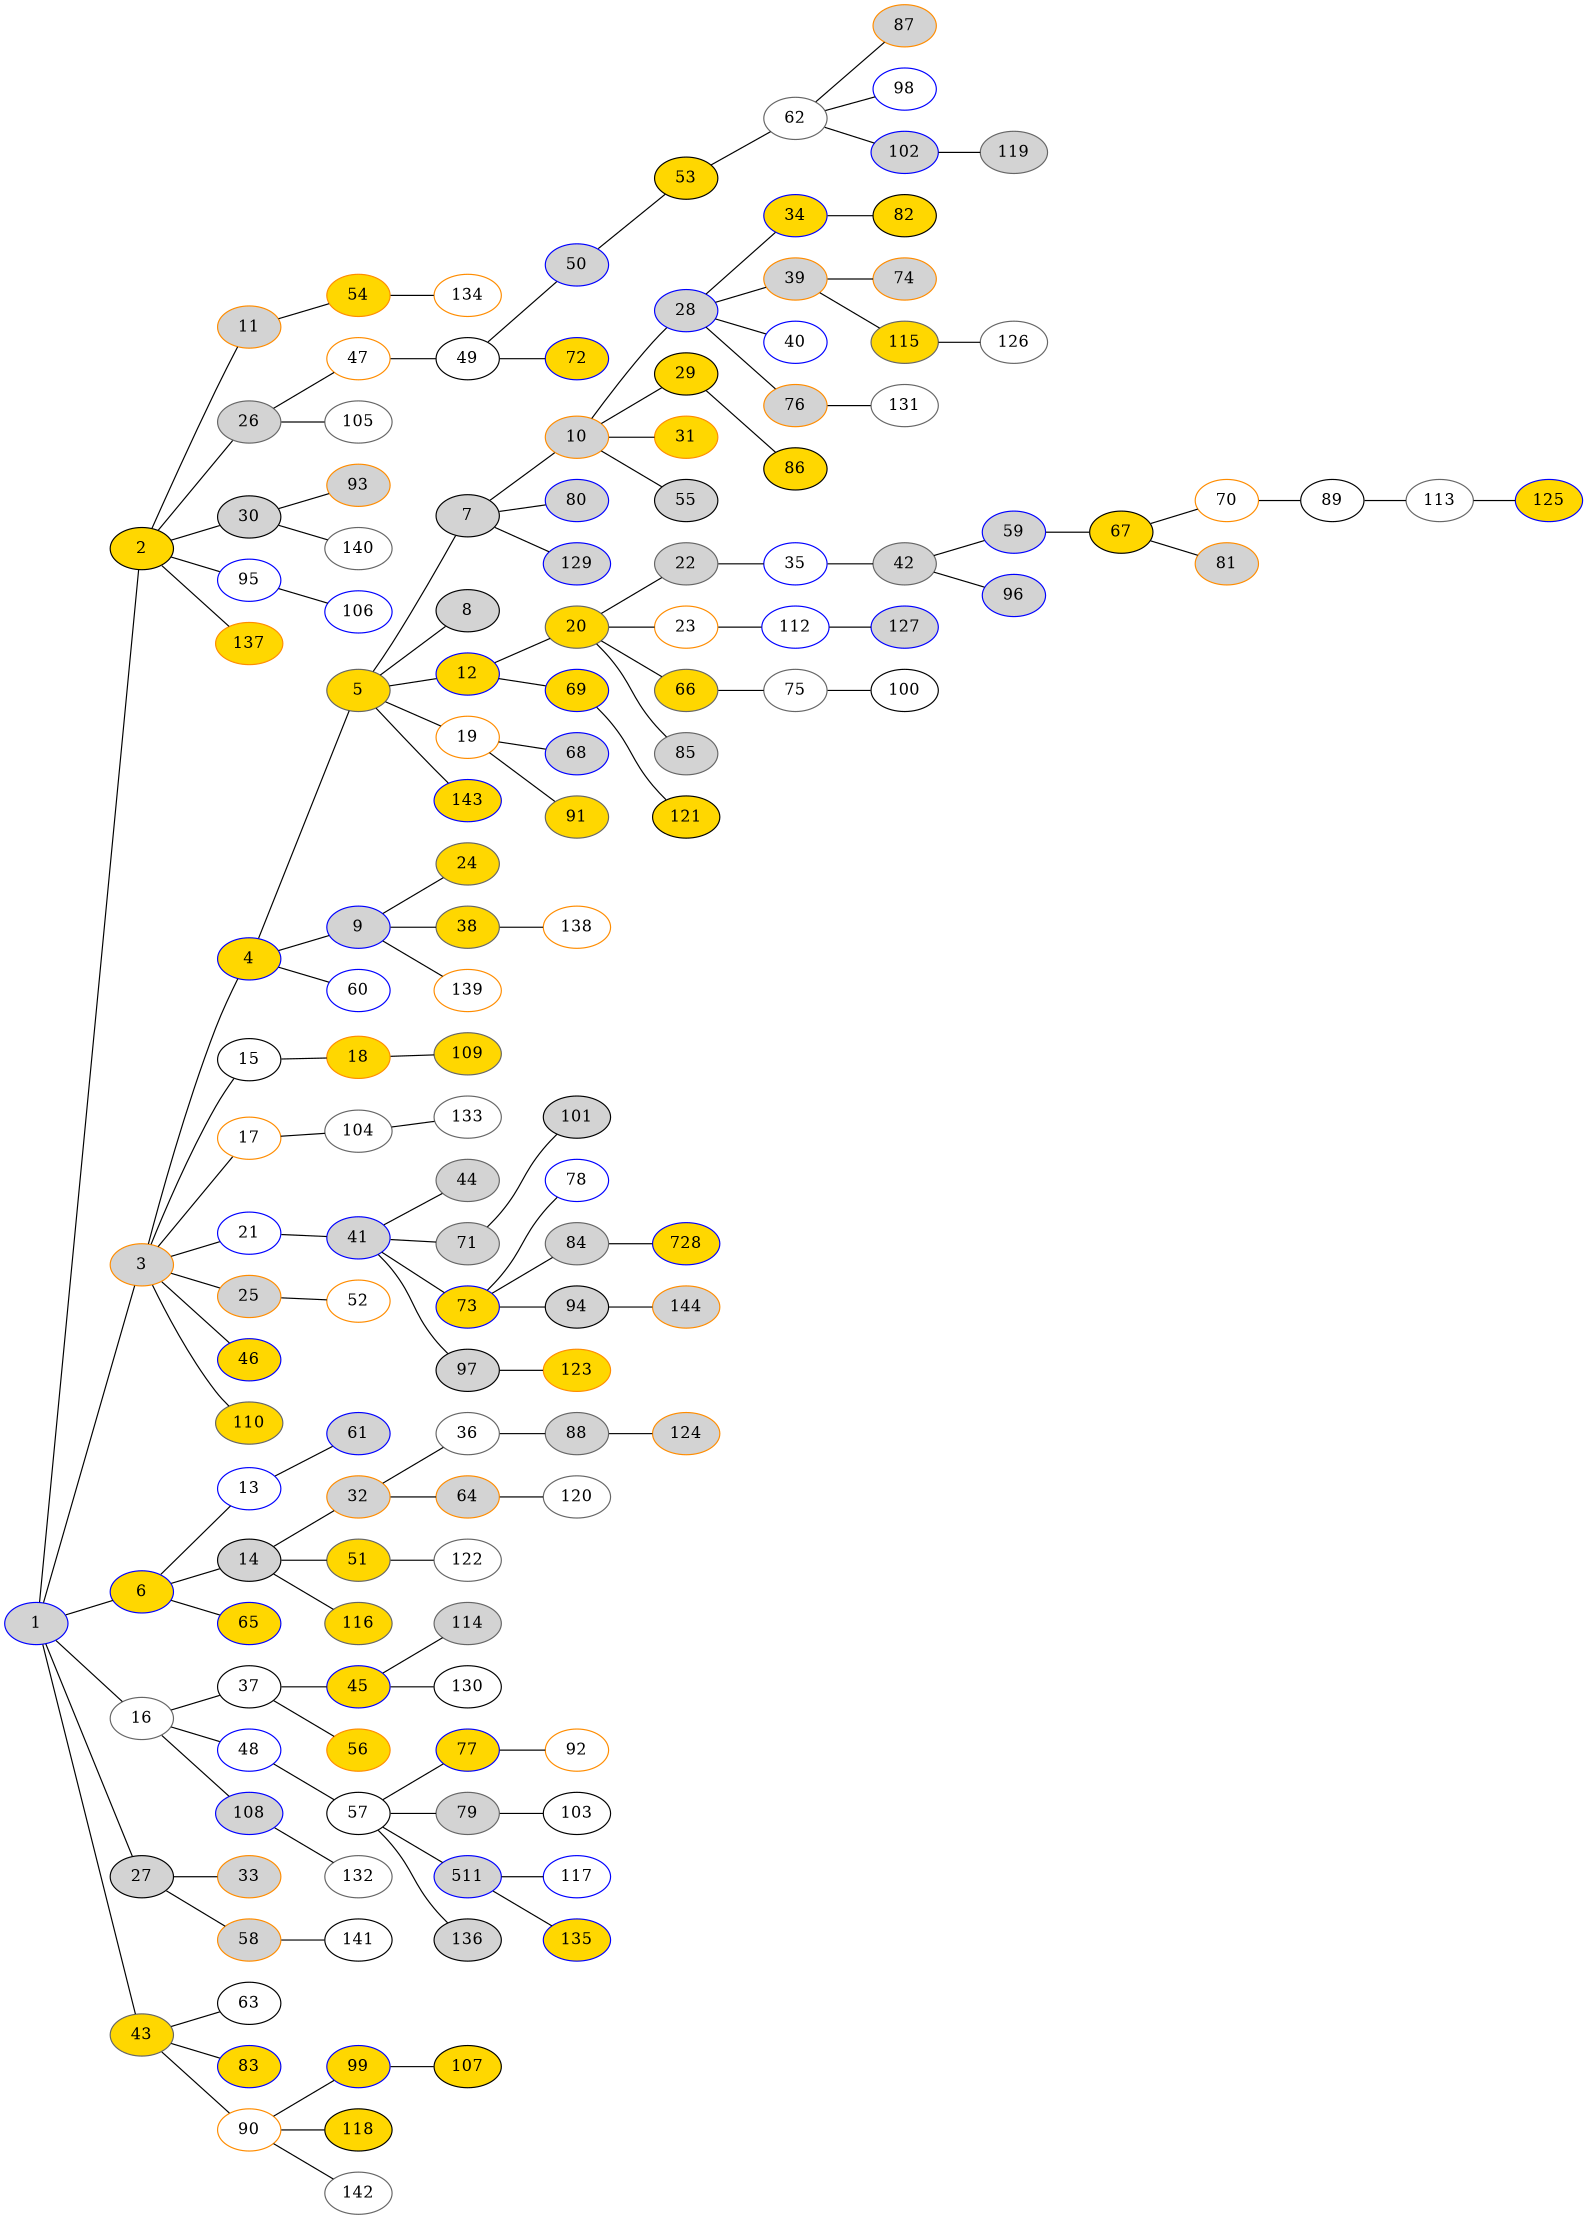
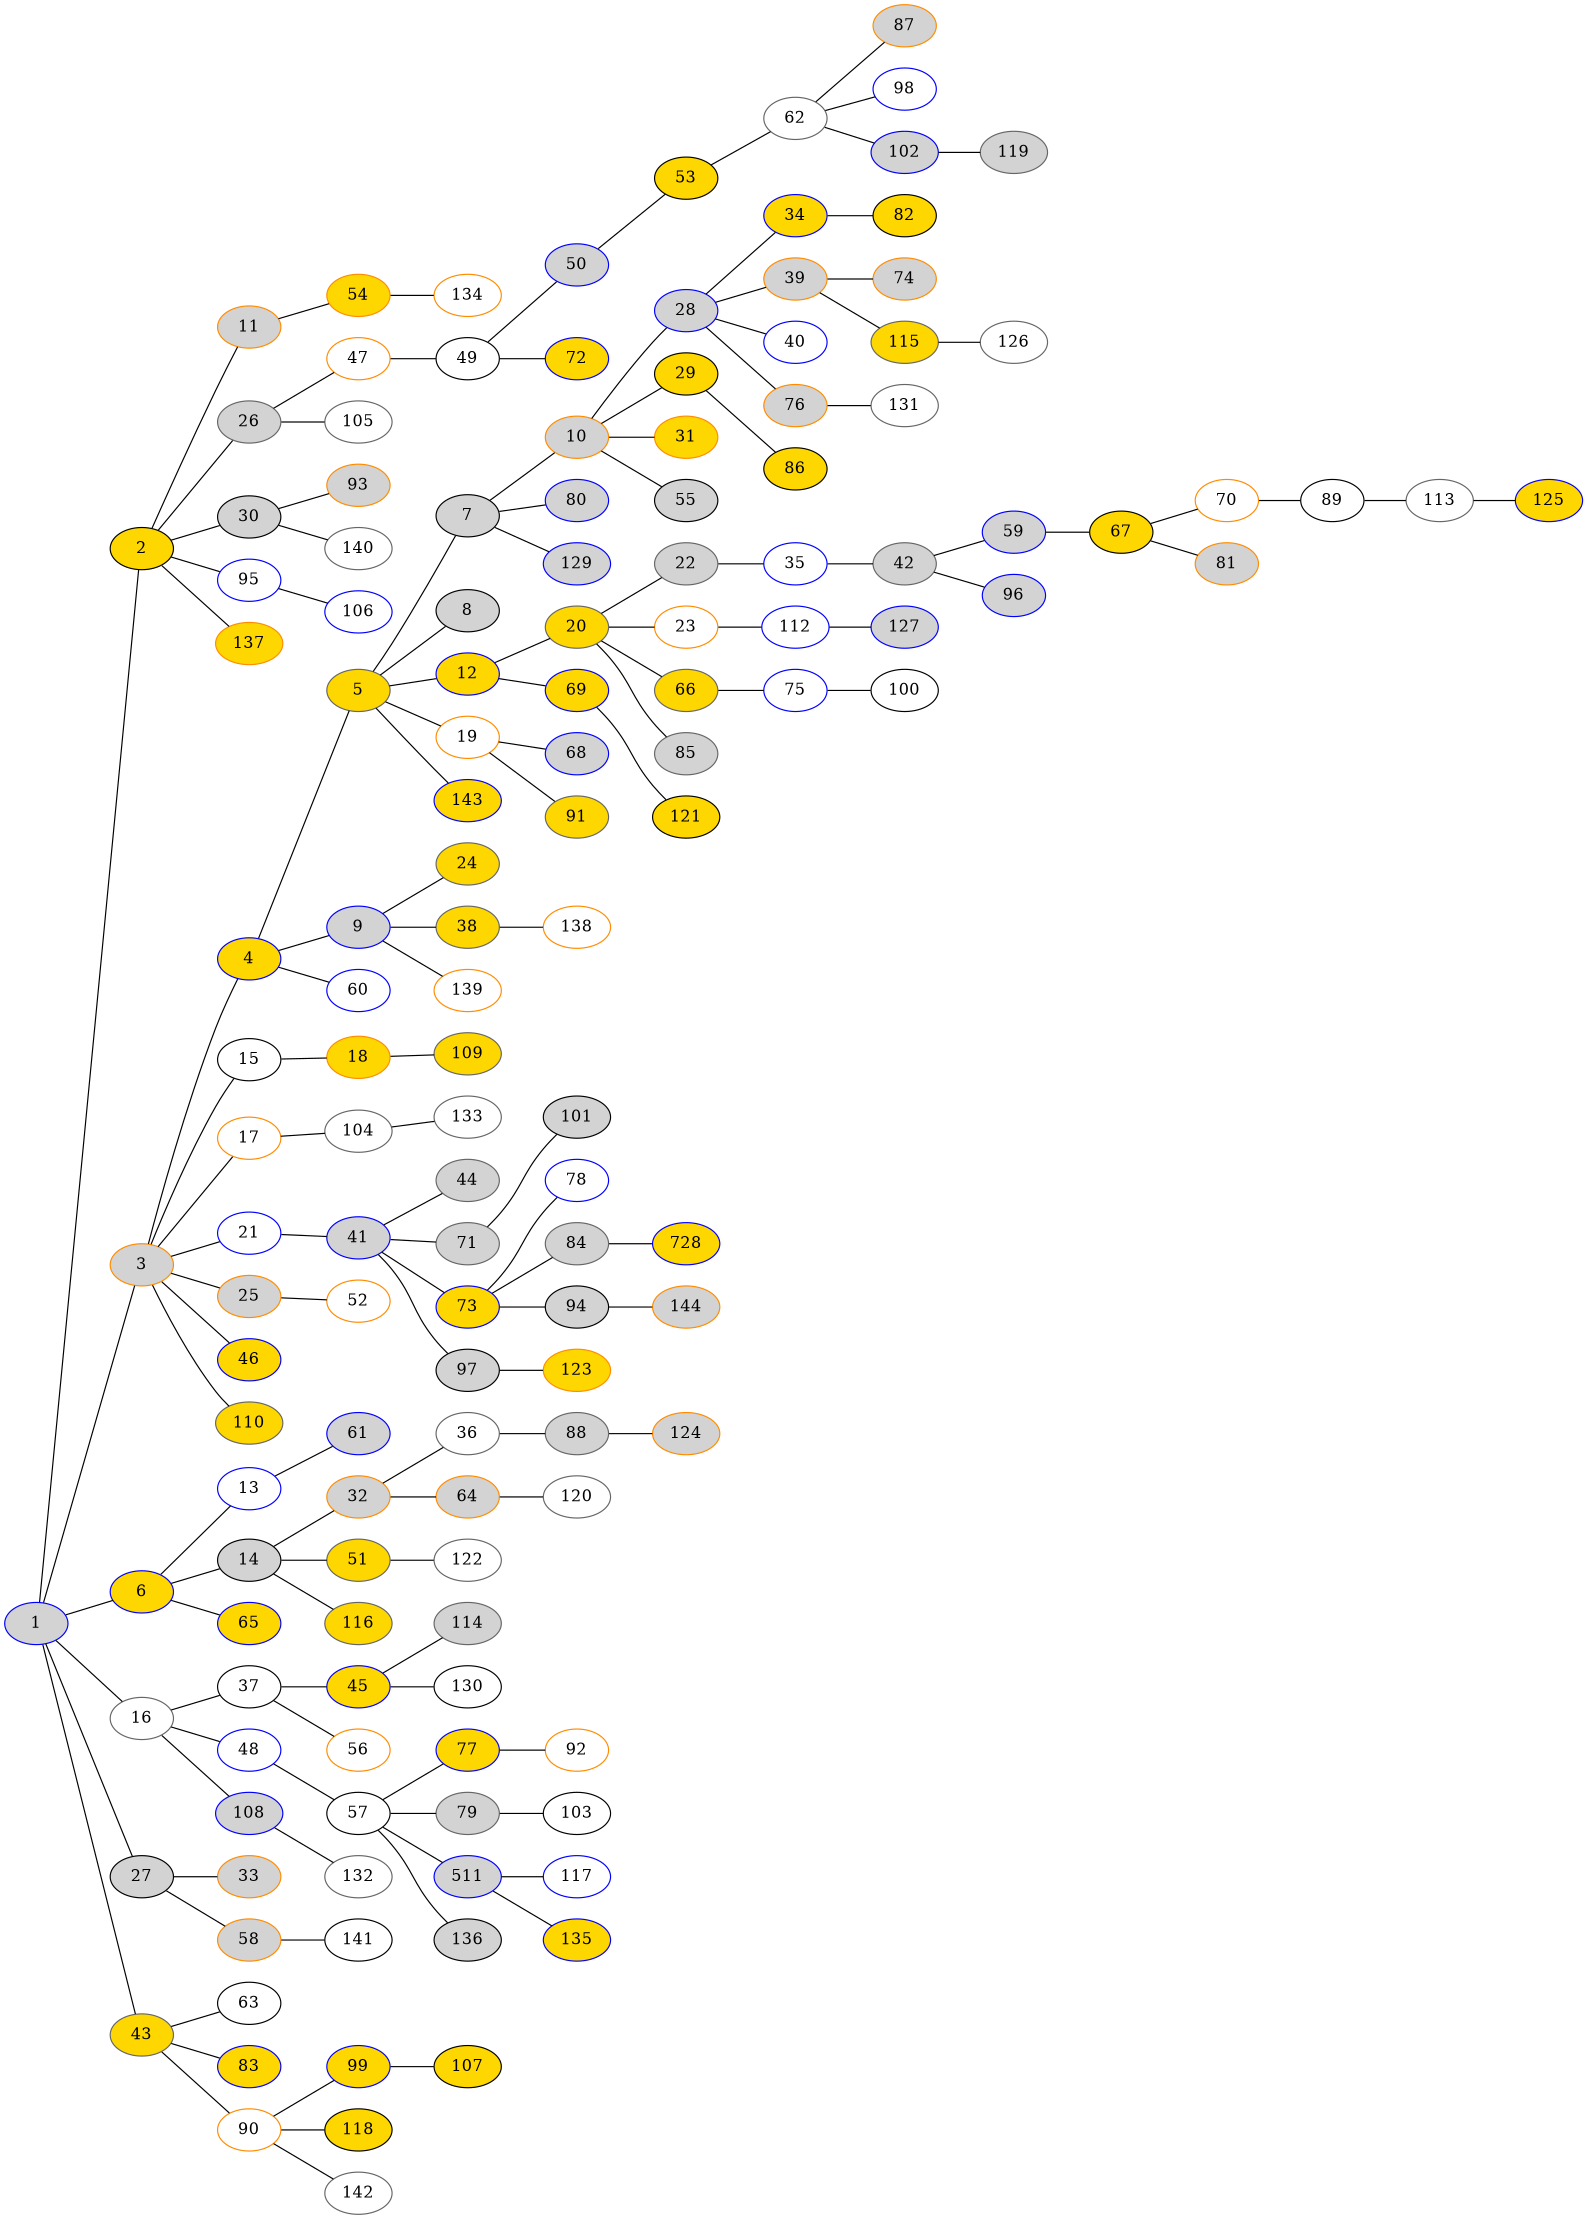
(795, 690) -> (795, 690)
(358, 1750) -> (358, 1750)
